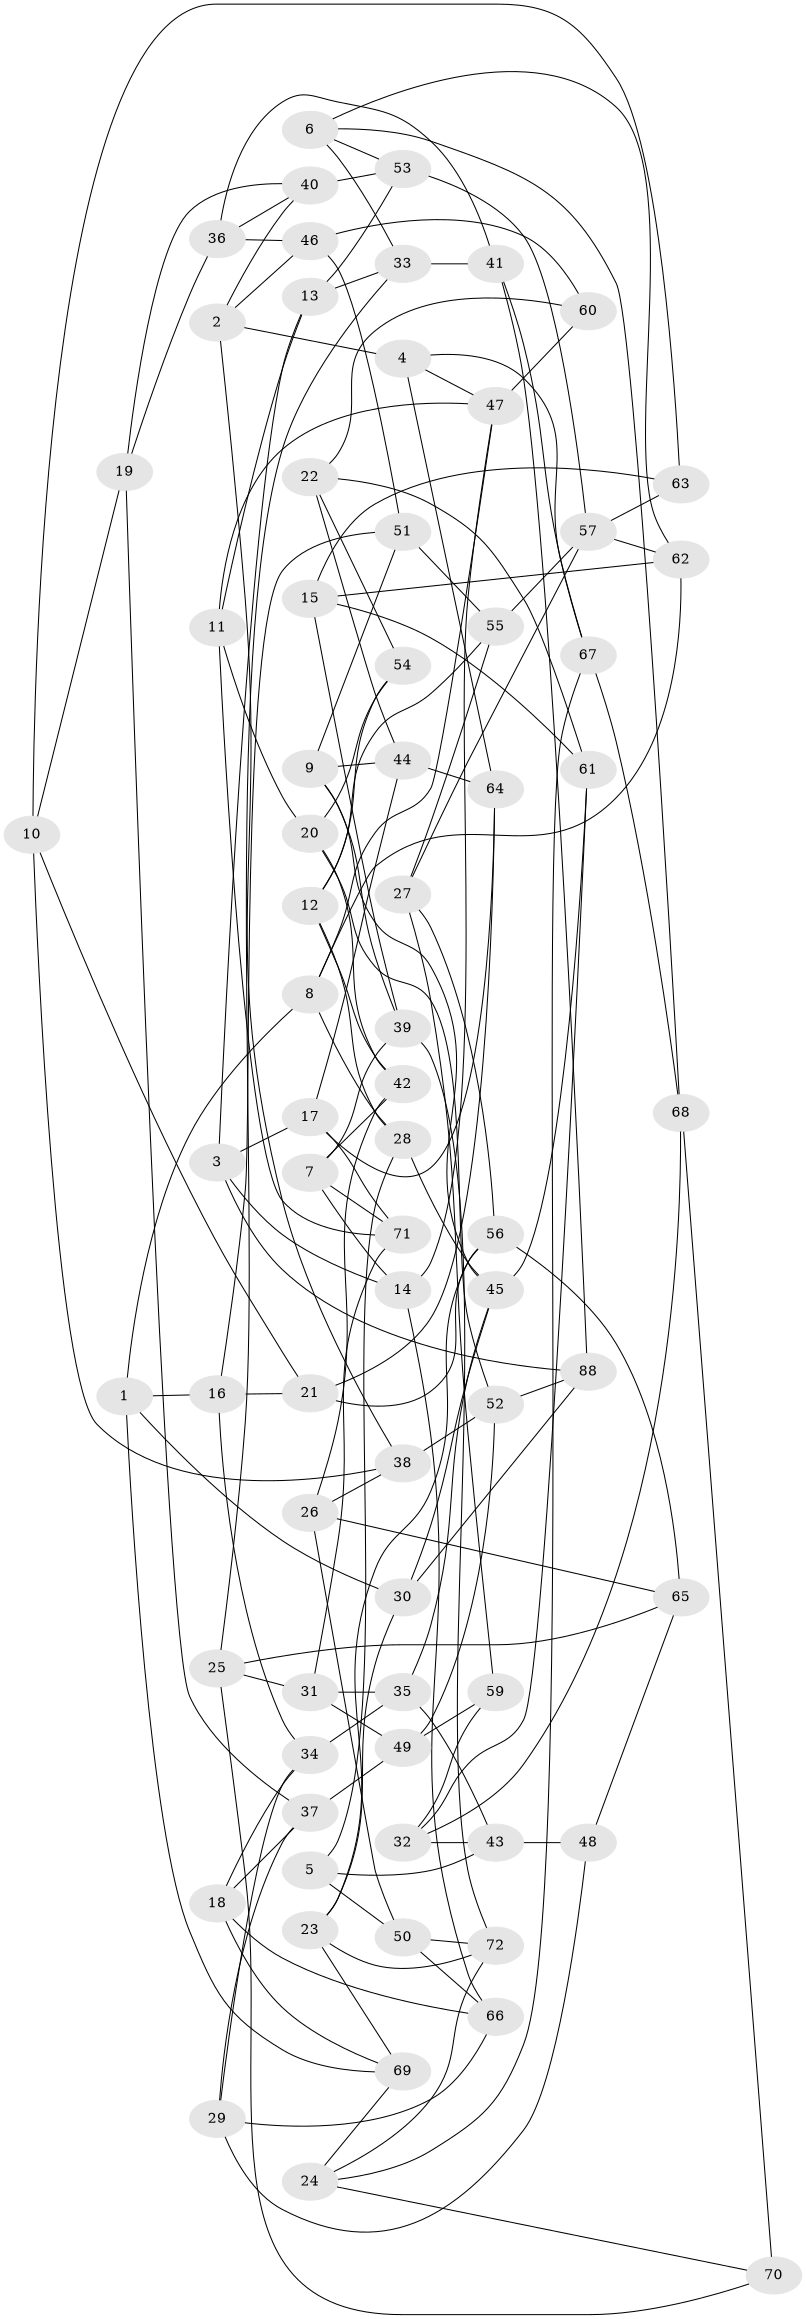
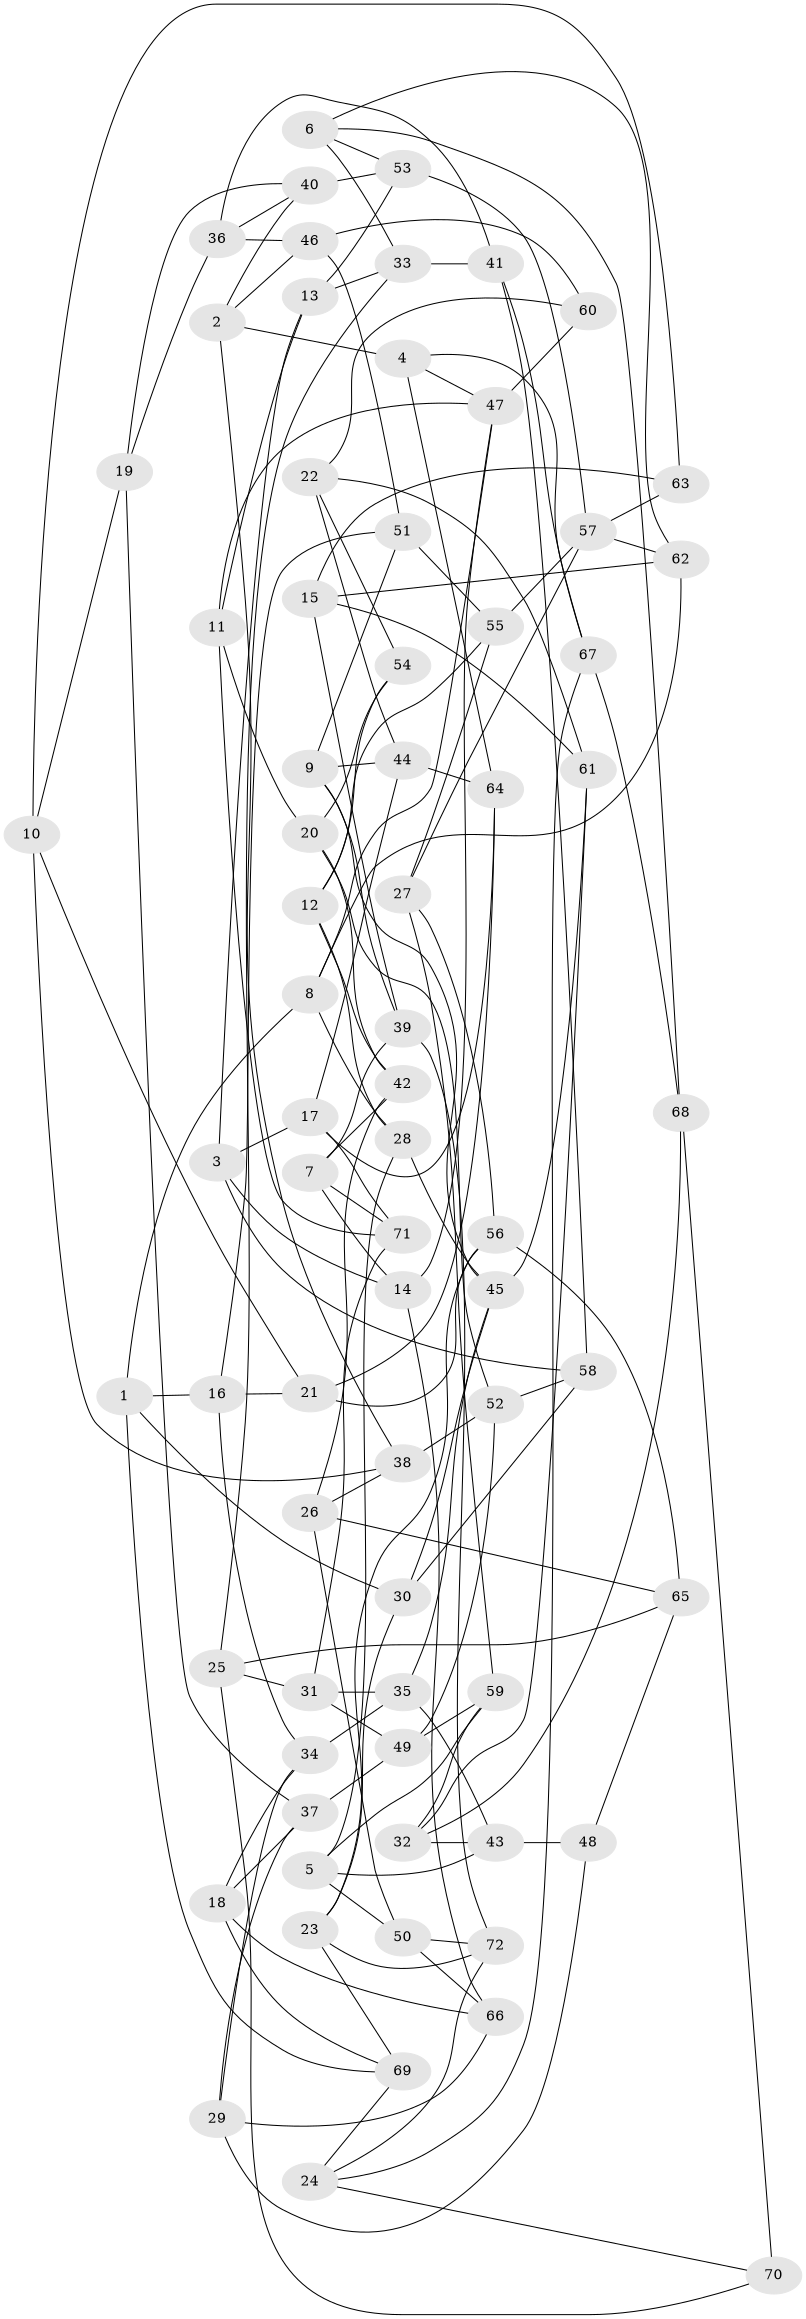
(588, 1372) -> (588, 1372)
none -> (413, 1790)
